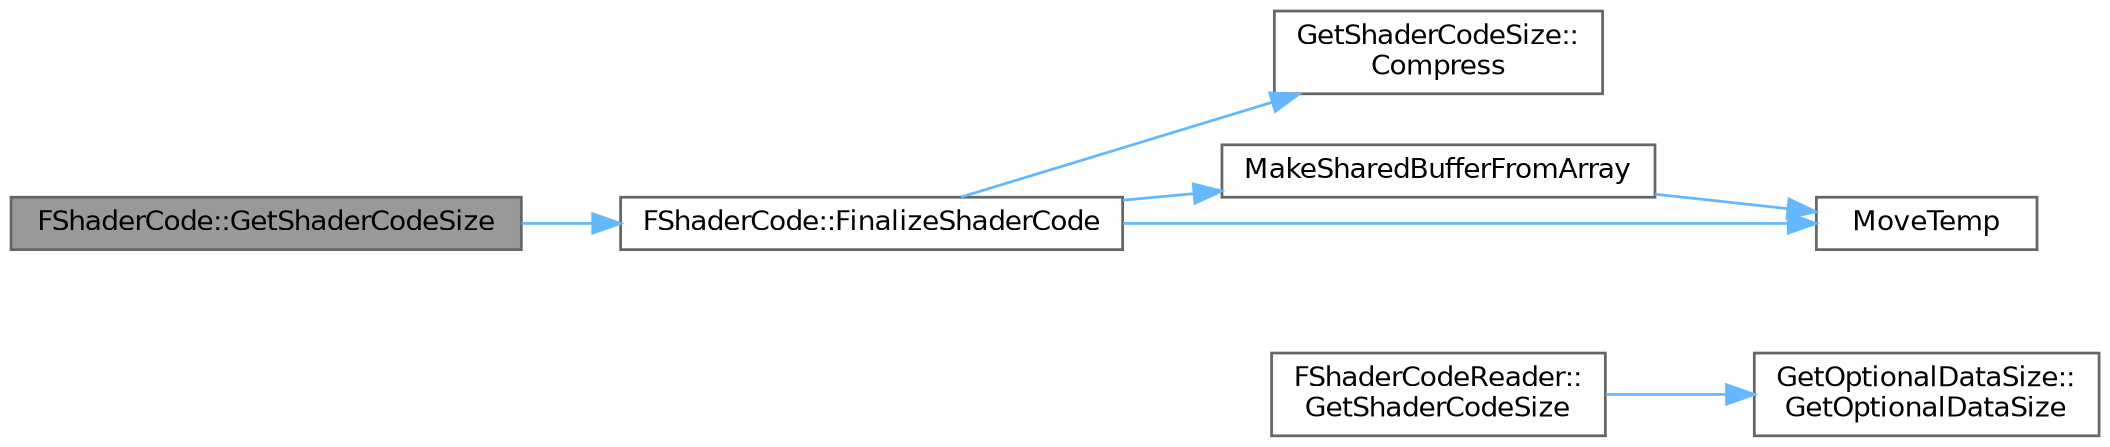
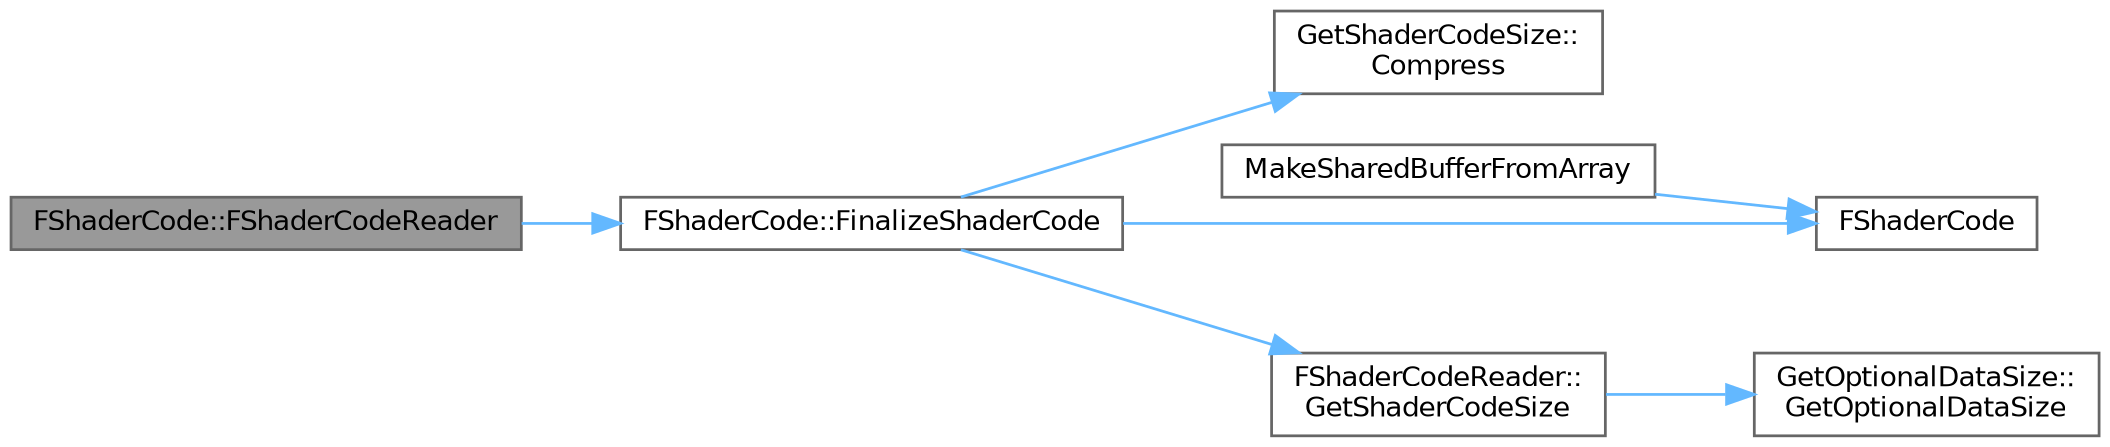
(1158, 197) -> (1117, 297)
(266, 223) -> (266, 223)
(1927, 223) -> (1927, 223)
